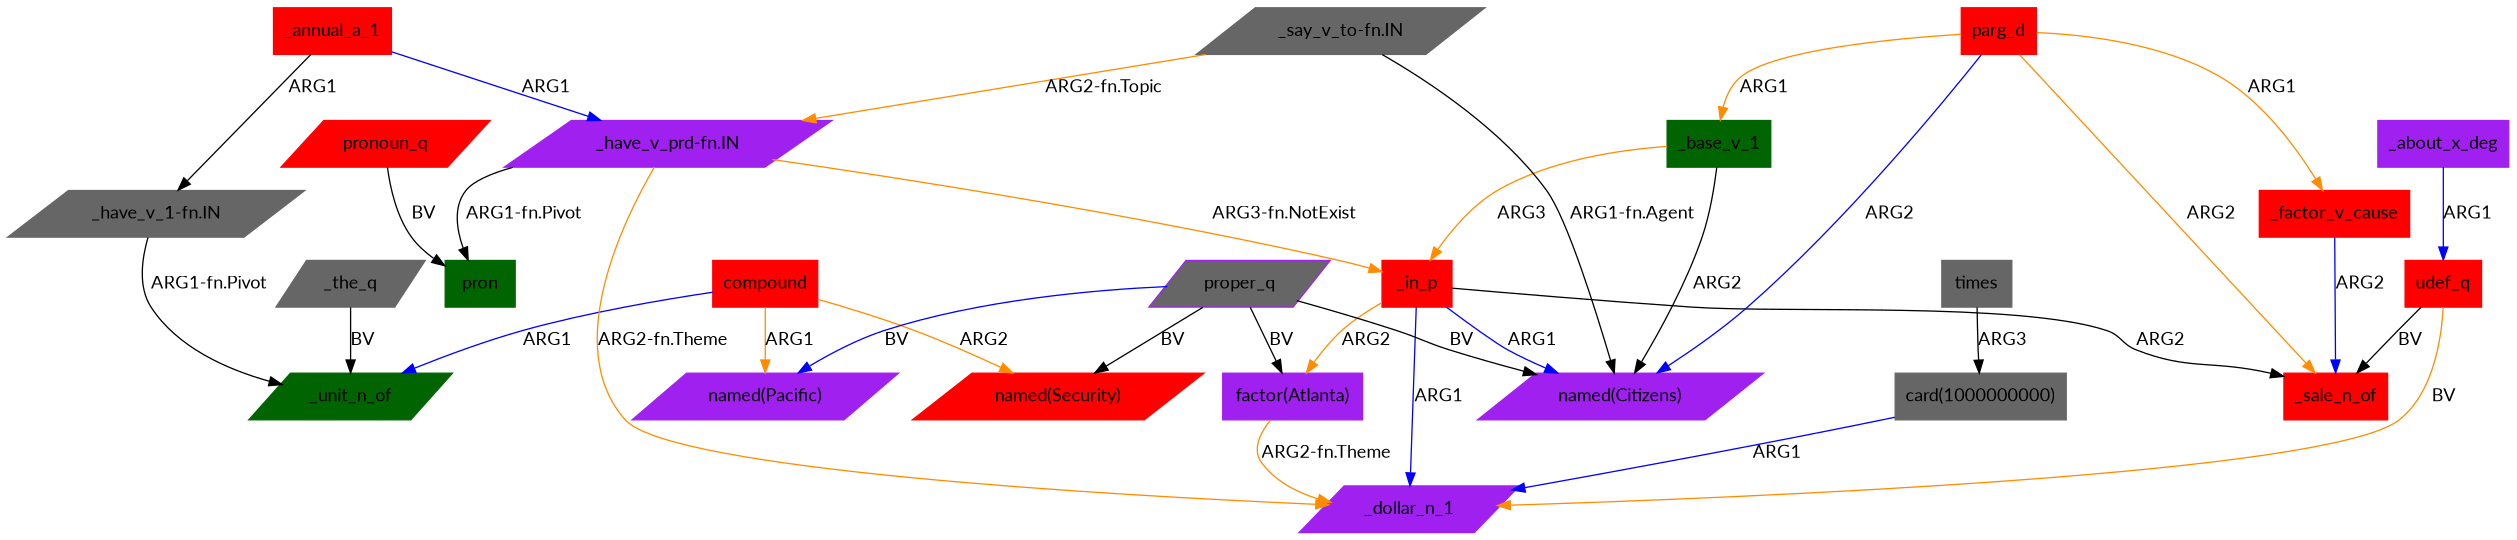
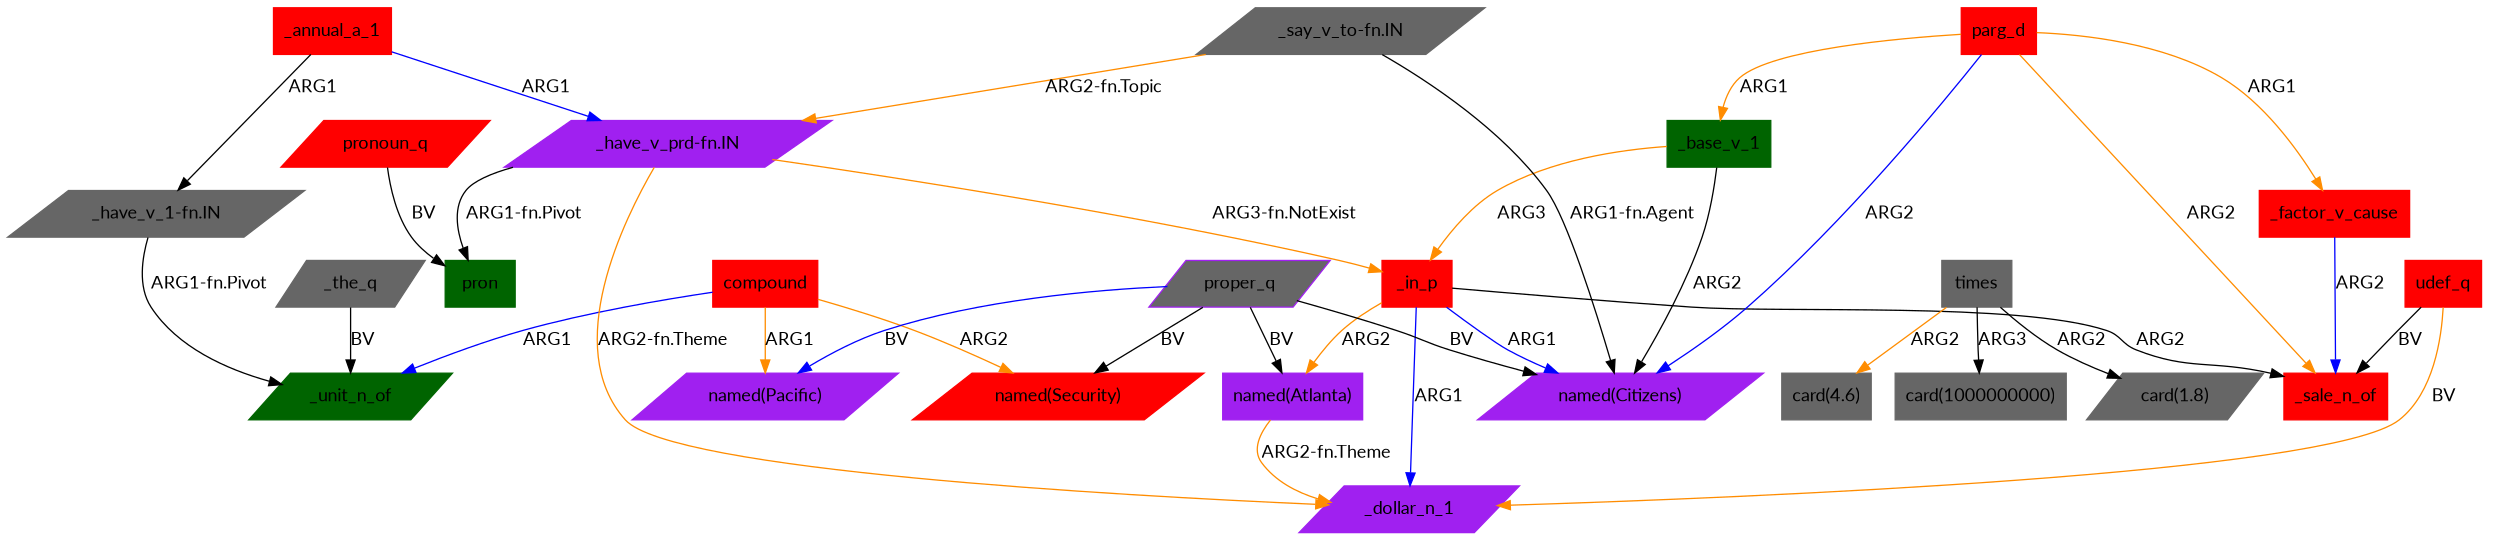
(2443, 144) -> none
(1293, 397) -> (1293, 397)
none -> (1826, 397)
none -> (2175, 397)
(1710, 454) -> none
